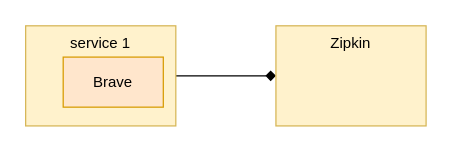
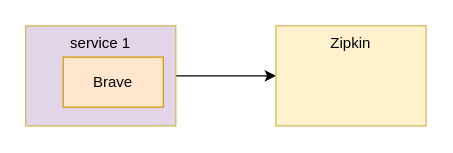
(101, 43) -> (101, 43)
(265, 76) -> (266, 76)
